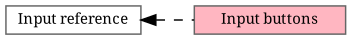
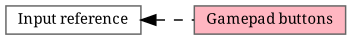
(270, 20) -> (270, 20)
